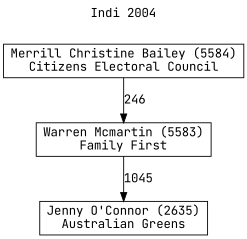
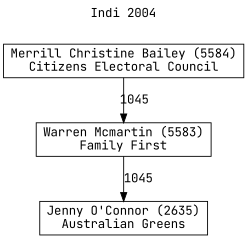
(135, 100) -> (135, 100)
